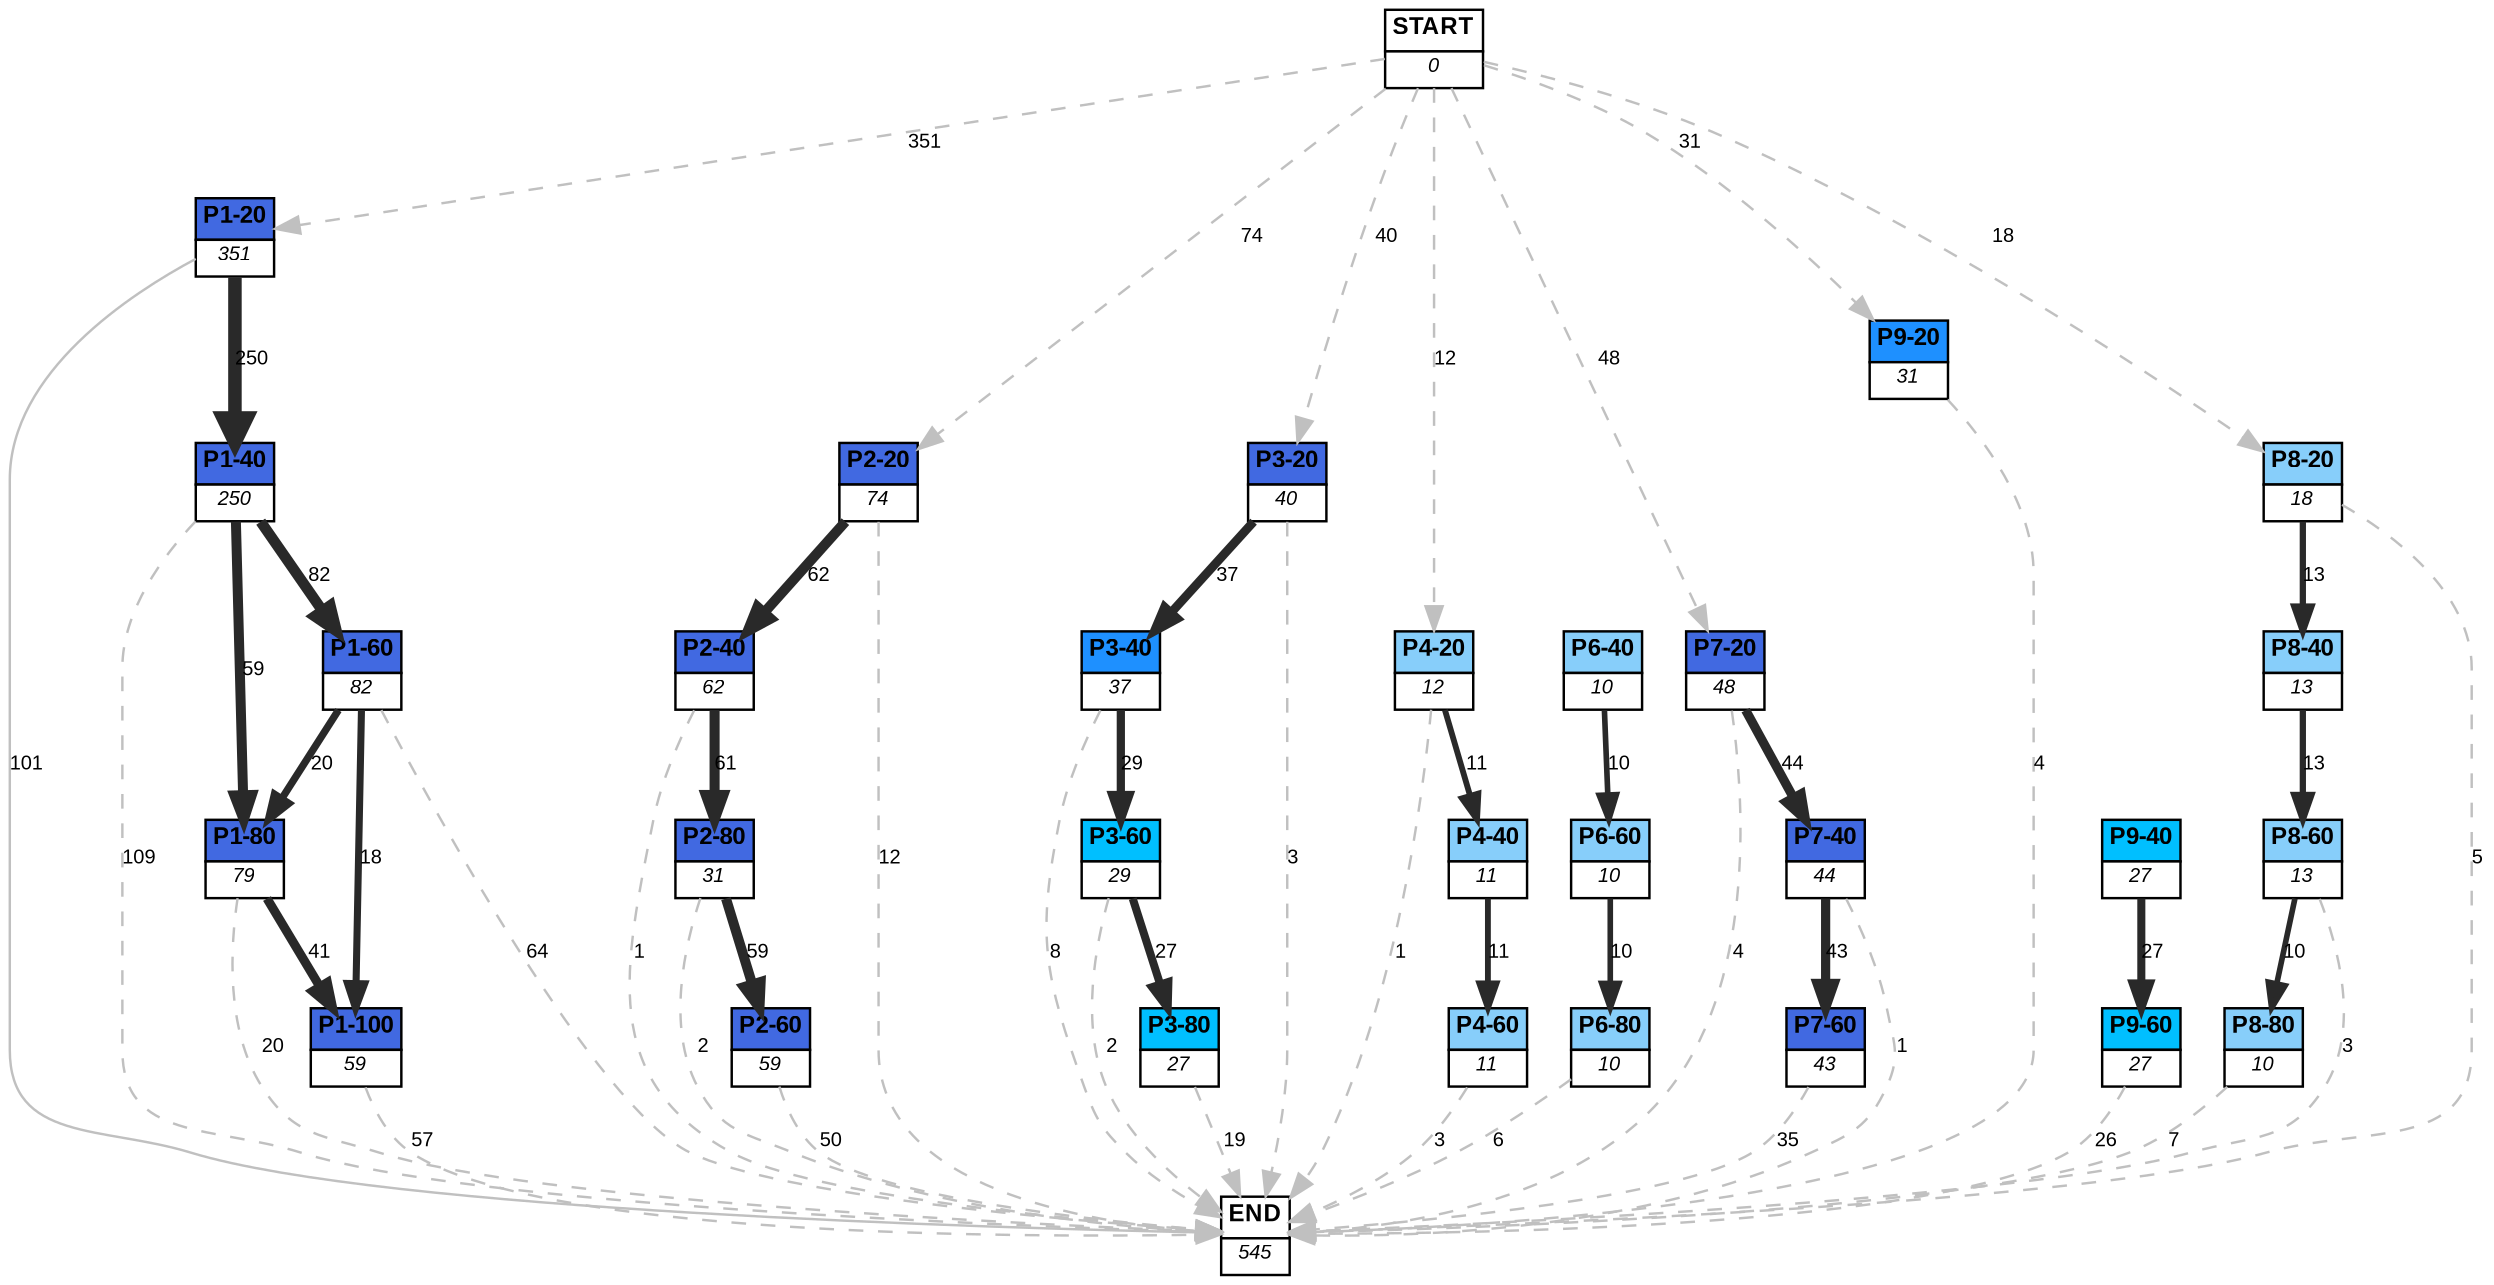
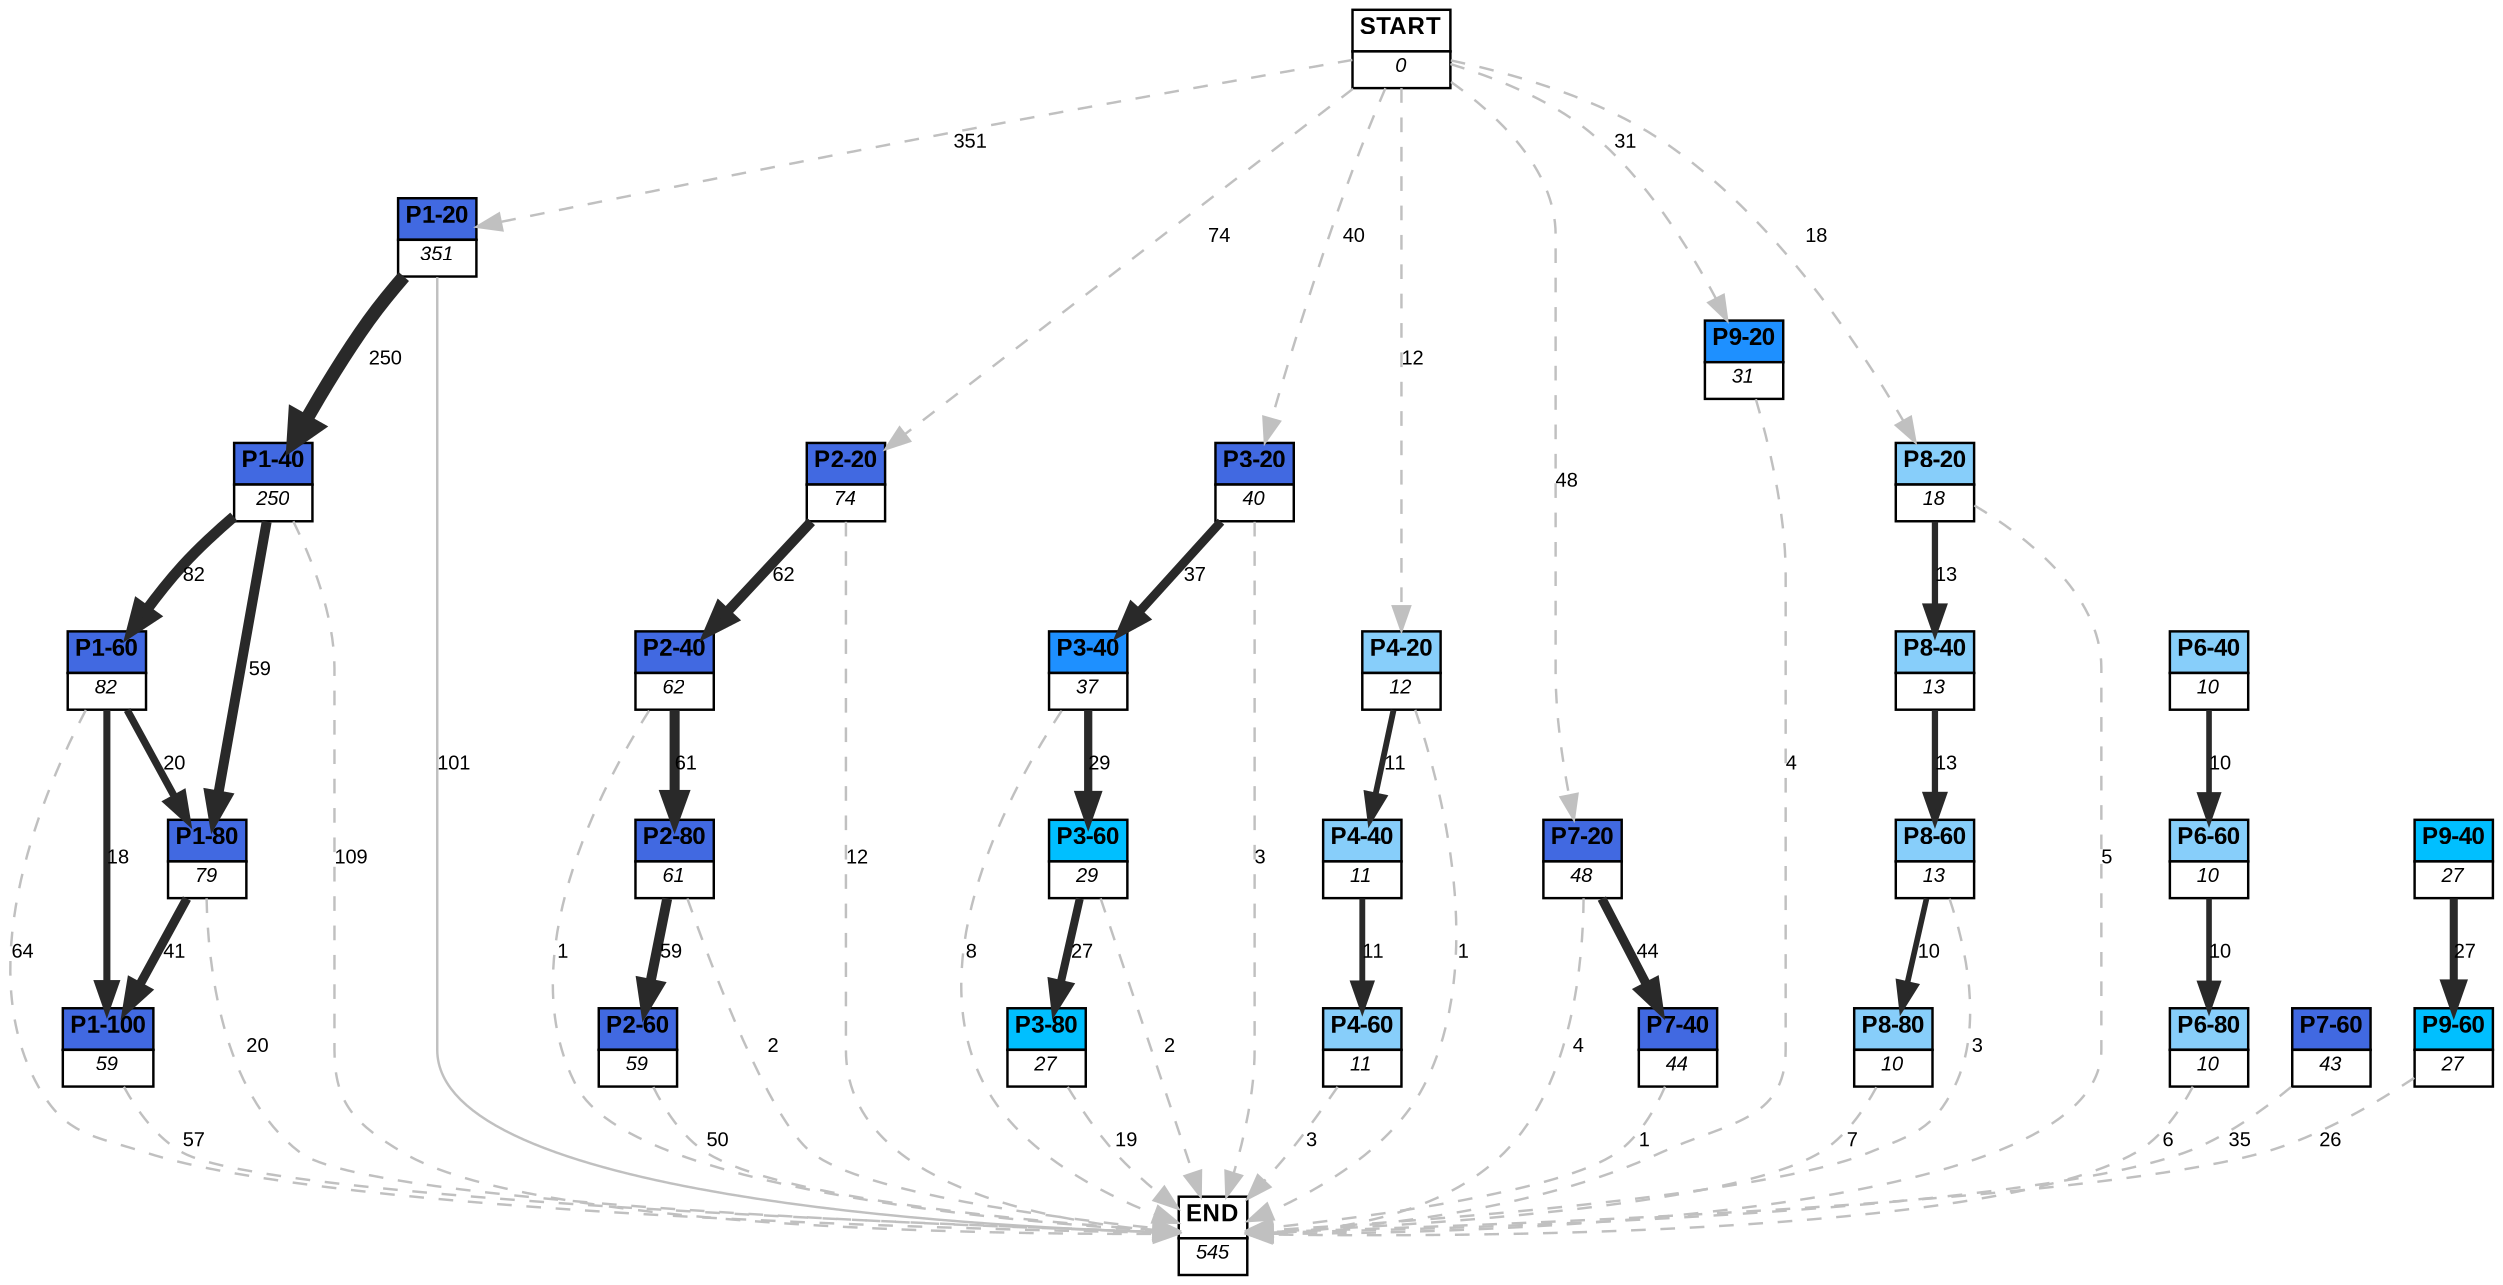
(715, 876) -> (675, 876)
(1826, 941) -> none
